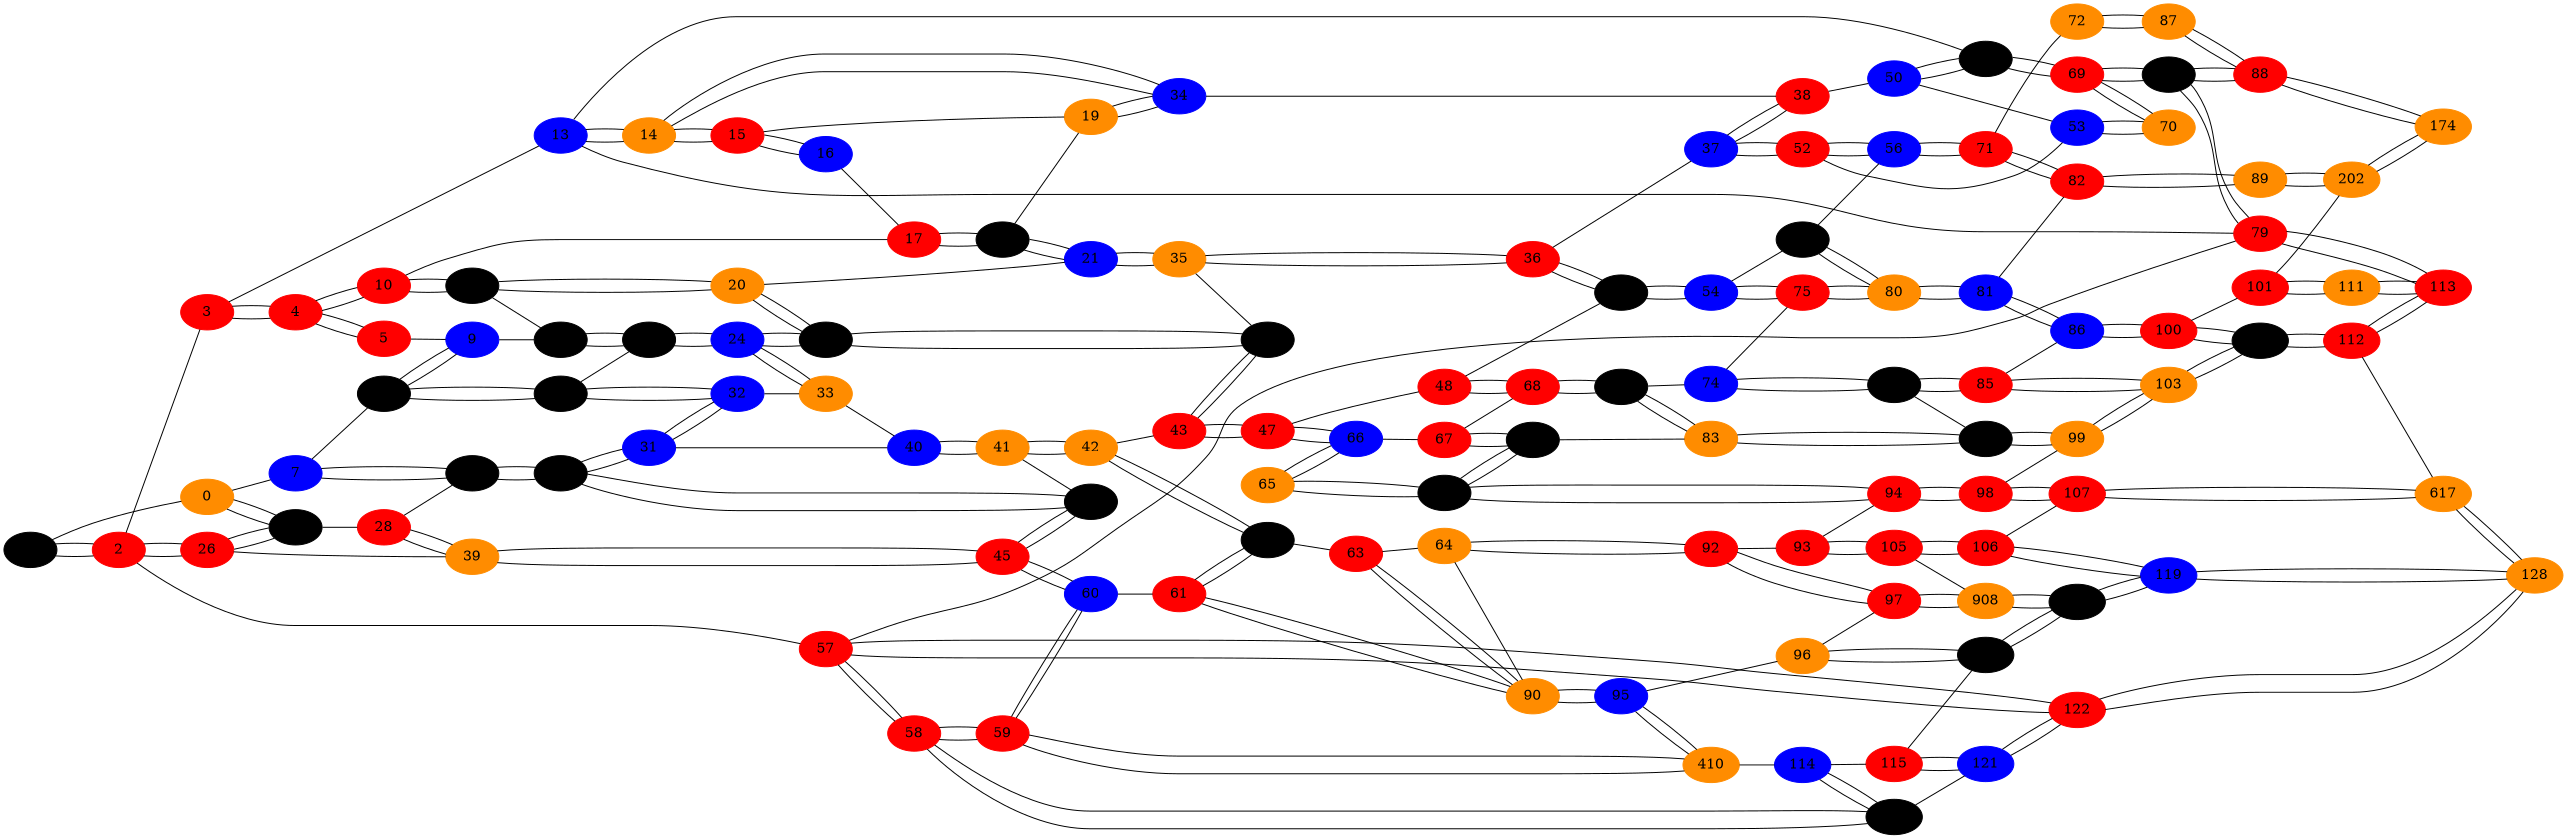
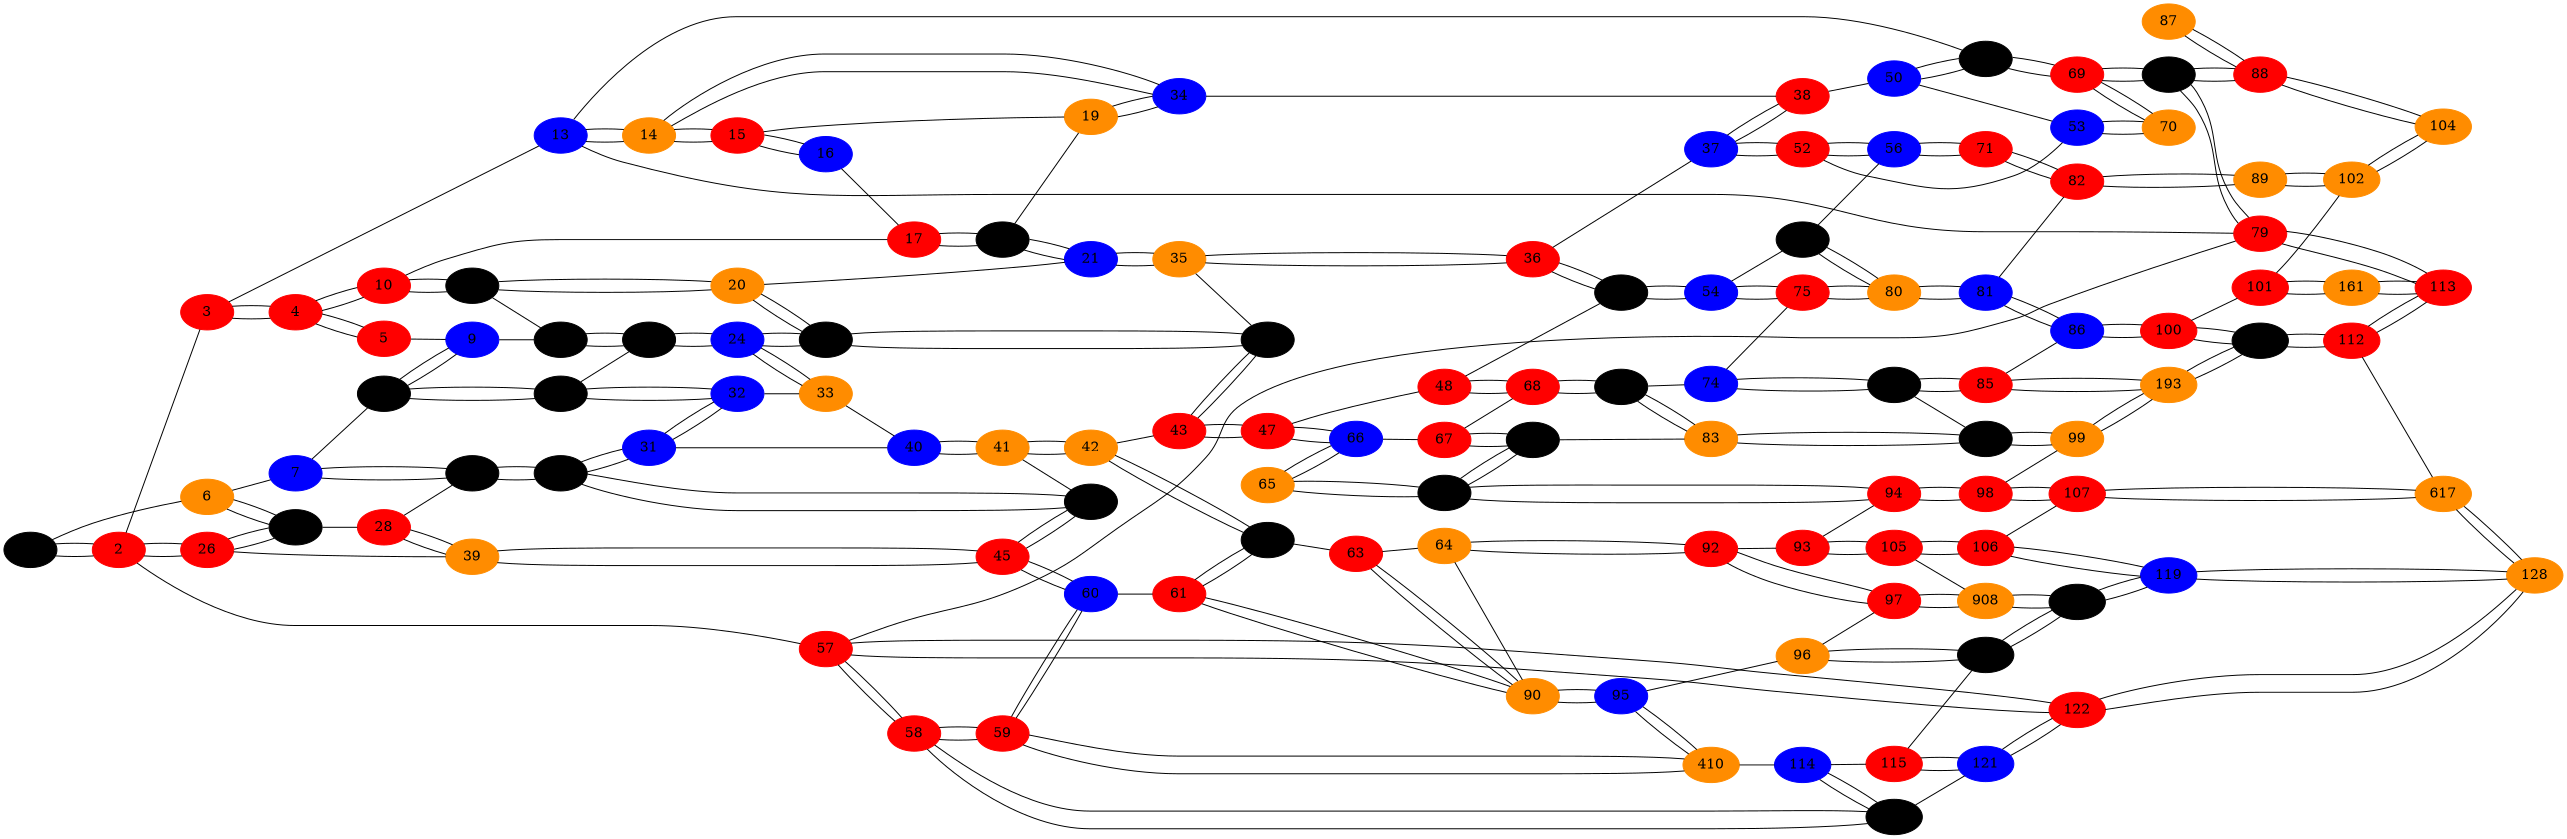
(2077, 22) -> none
(2443, 127) -> (2443, 127)
(2352, 180) -> (2352, 180)
(2352, 288) -> (2352, 288)
(2169, 385) -> (2169, 385)
(207, 497) -> (207, 497)
